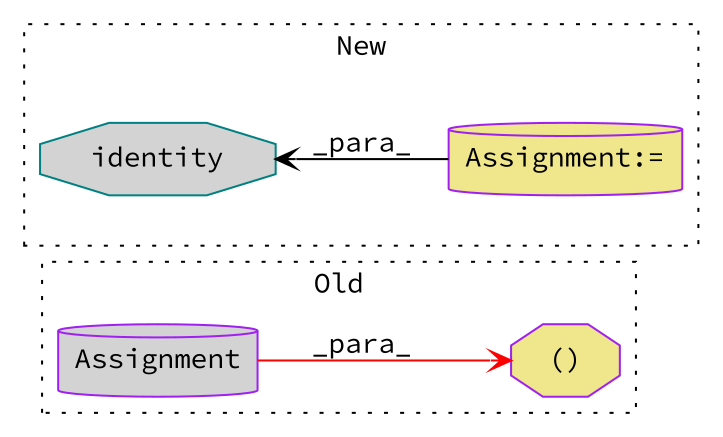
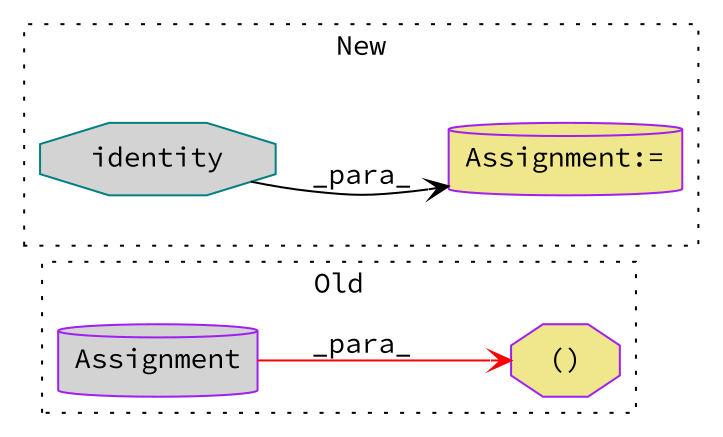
(372, 159) -> (339, 194)
